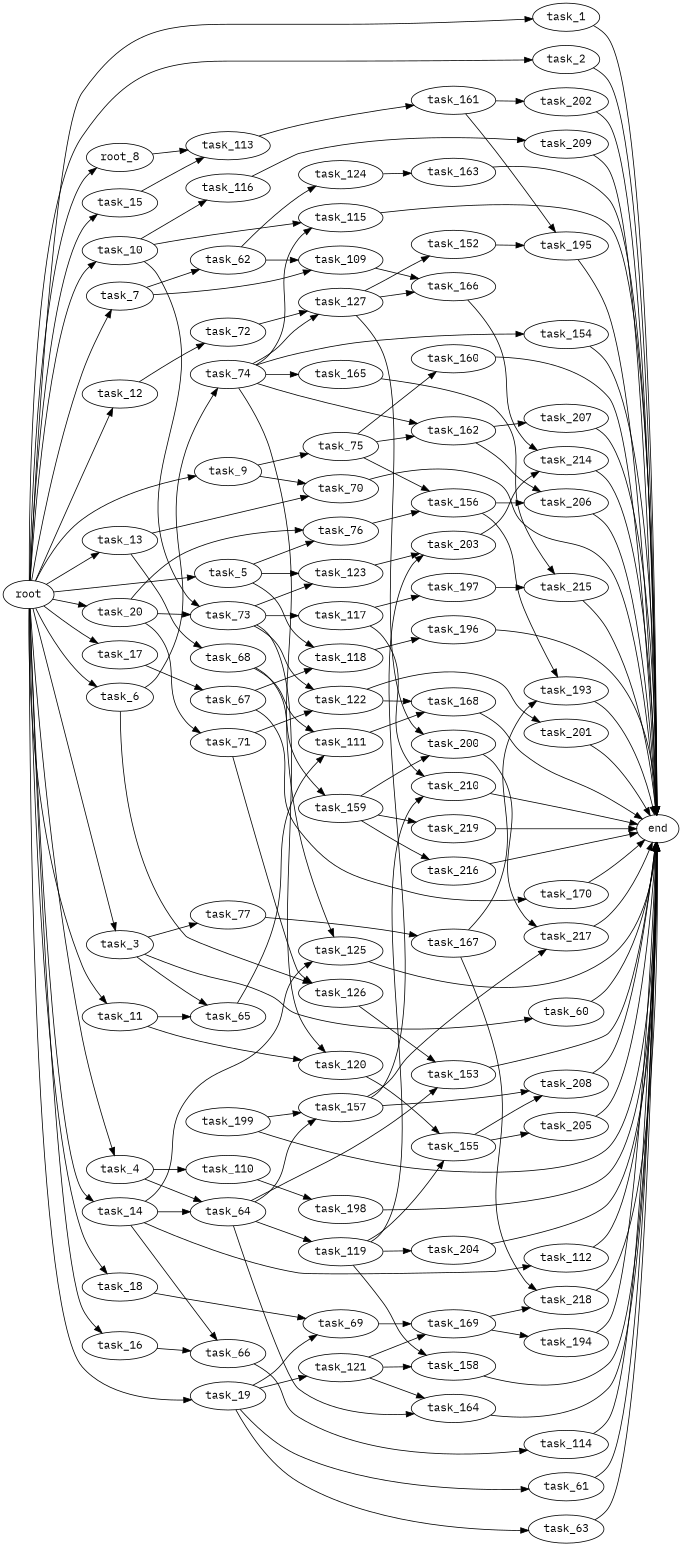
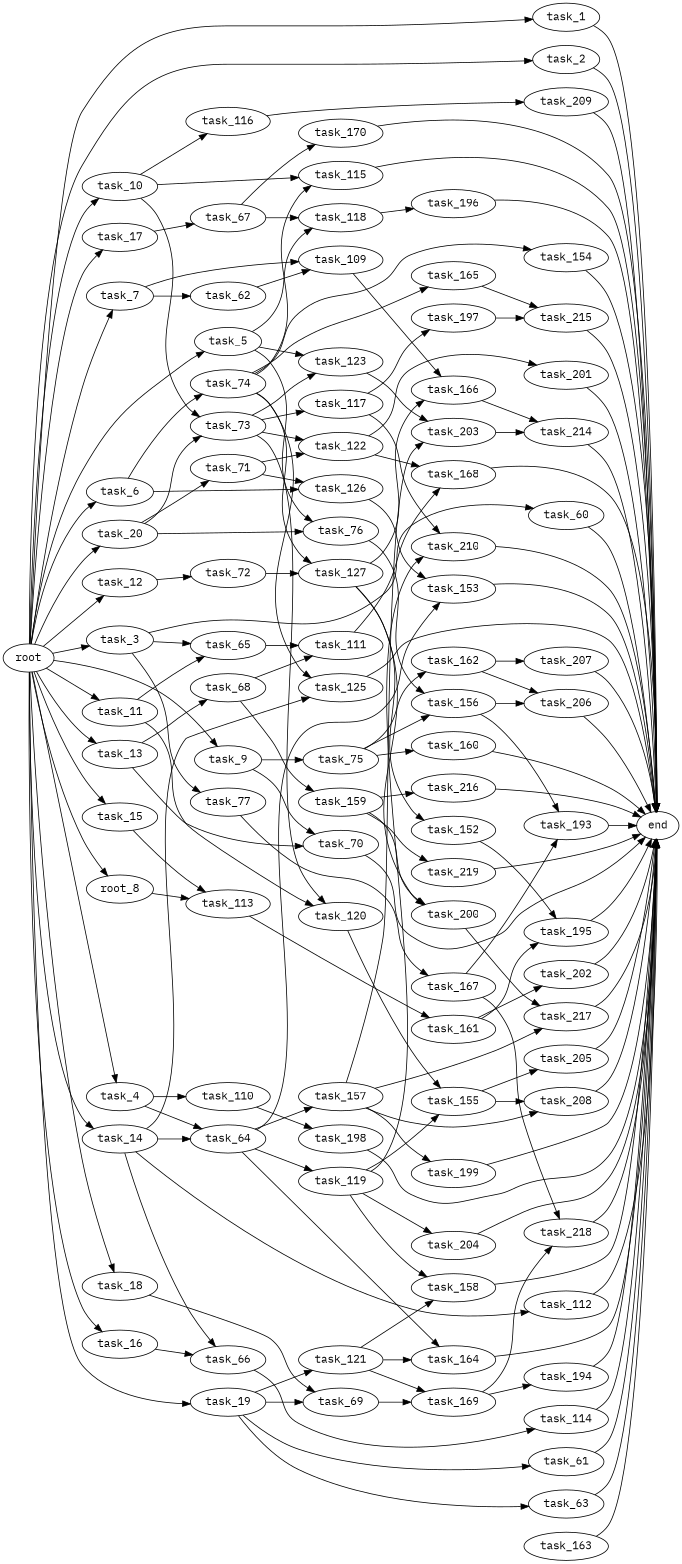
(341, 175) -> none
(333, 404) -> none
(280, 1115) -> (398, 1135)
